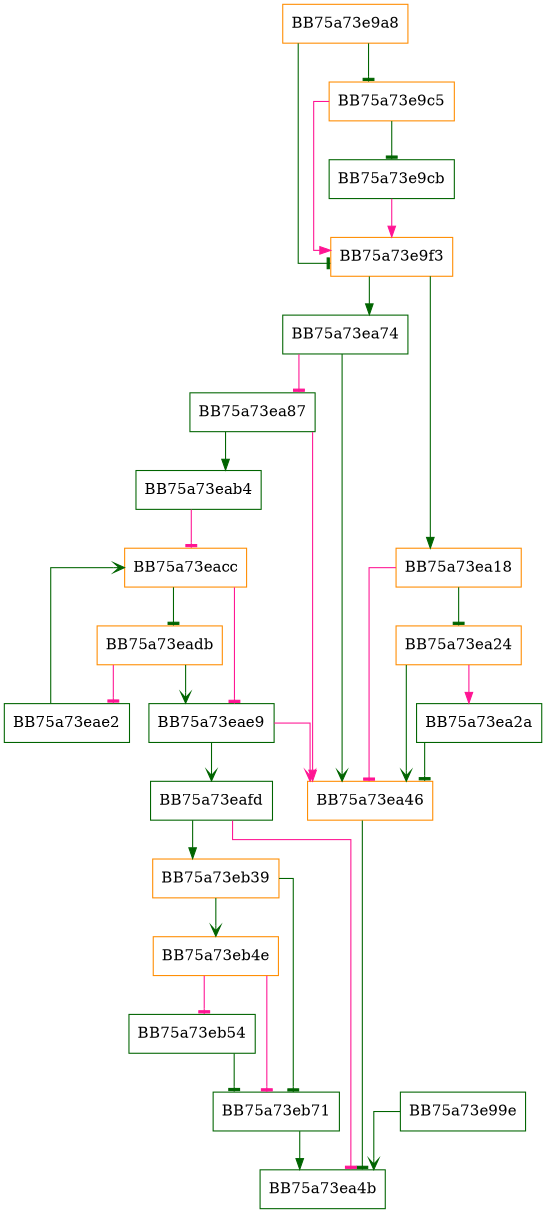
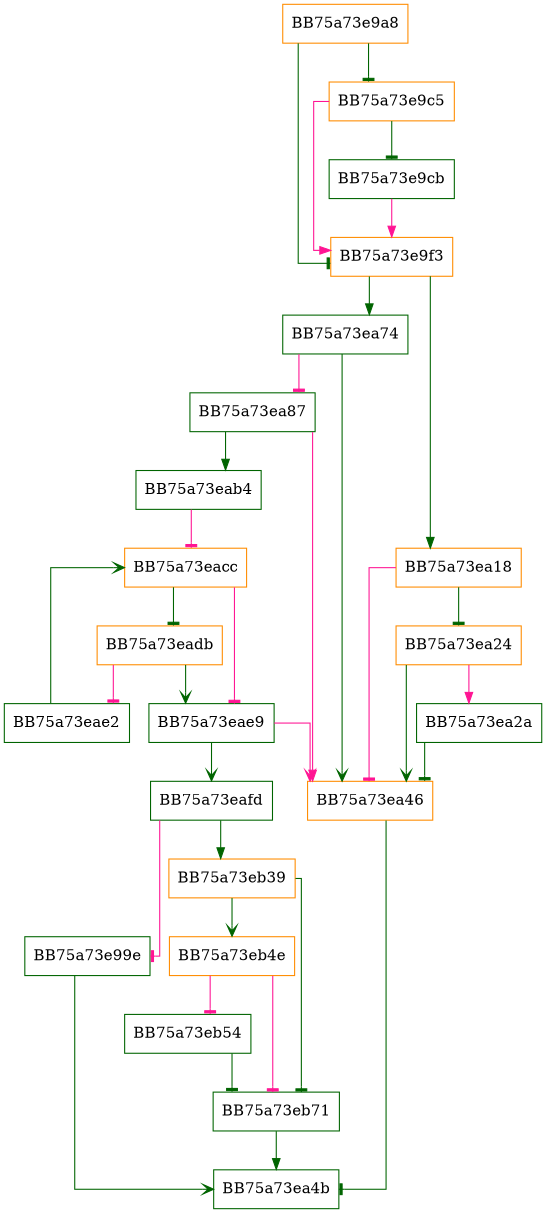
(351, 933) -> (160, 890)
